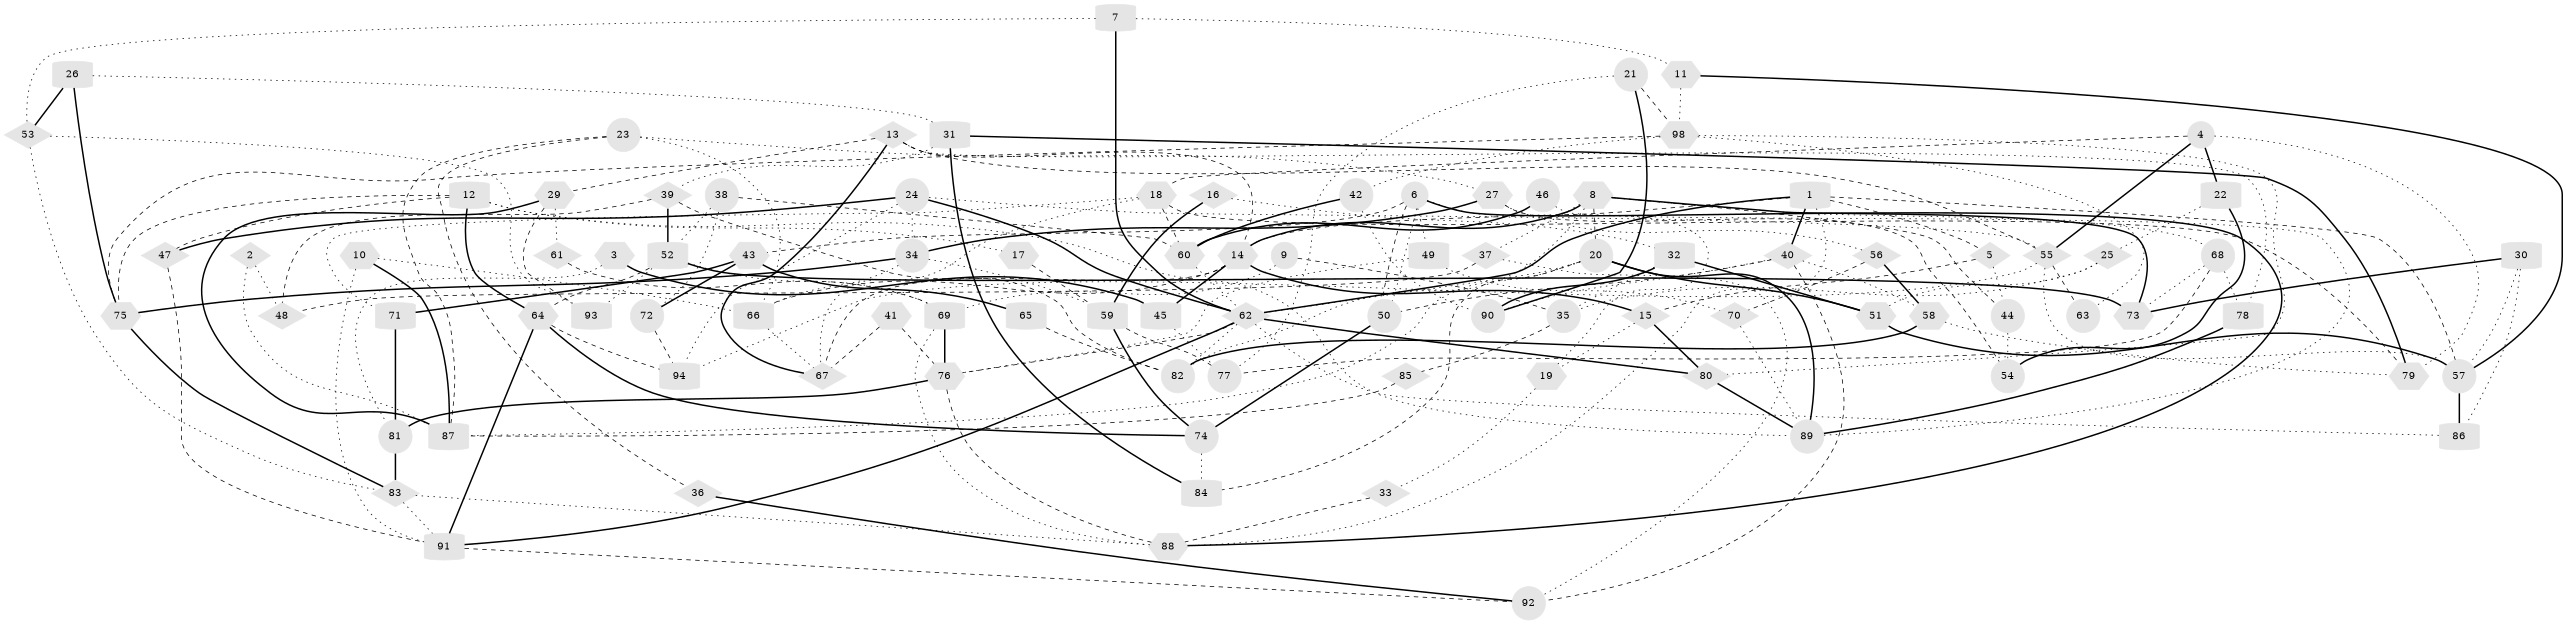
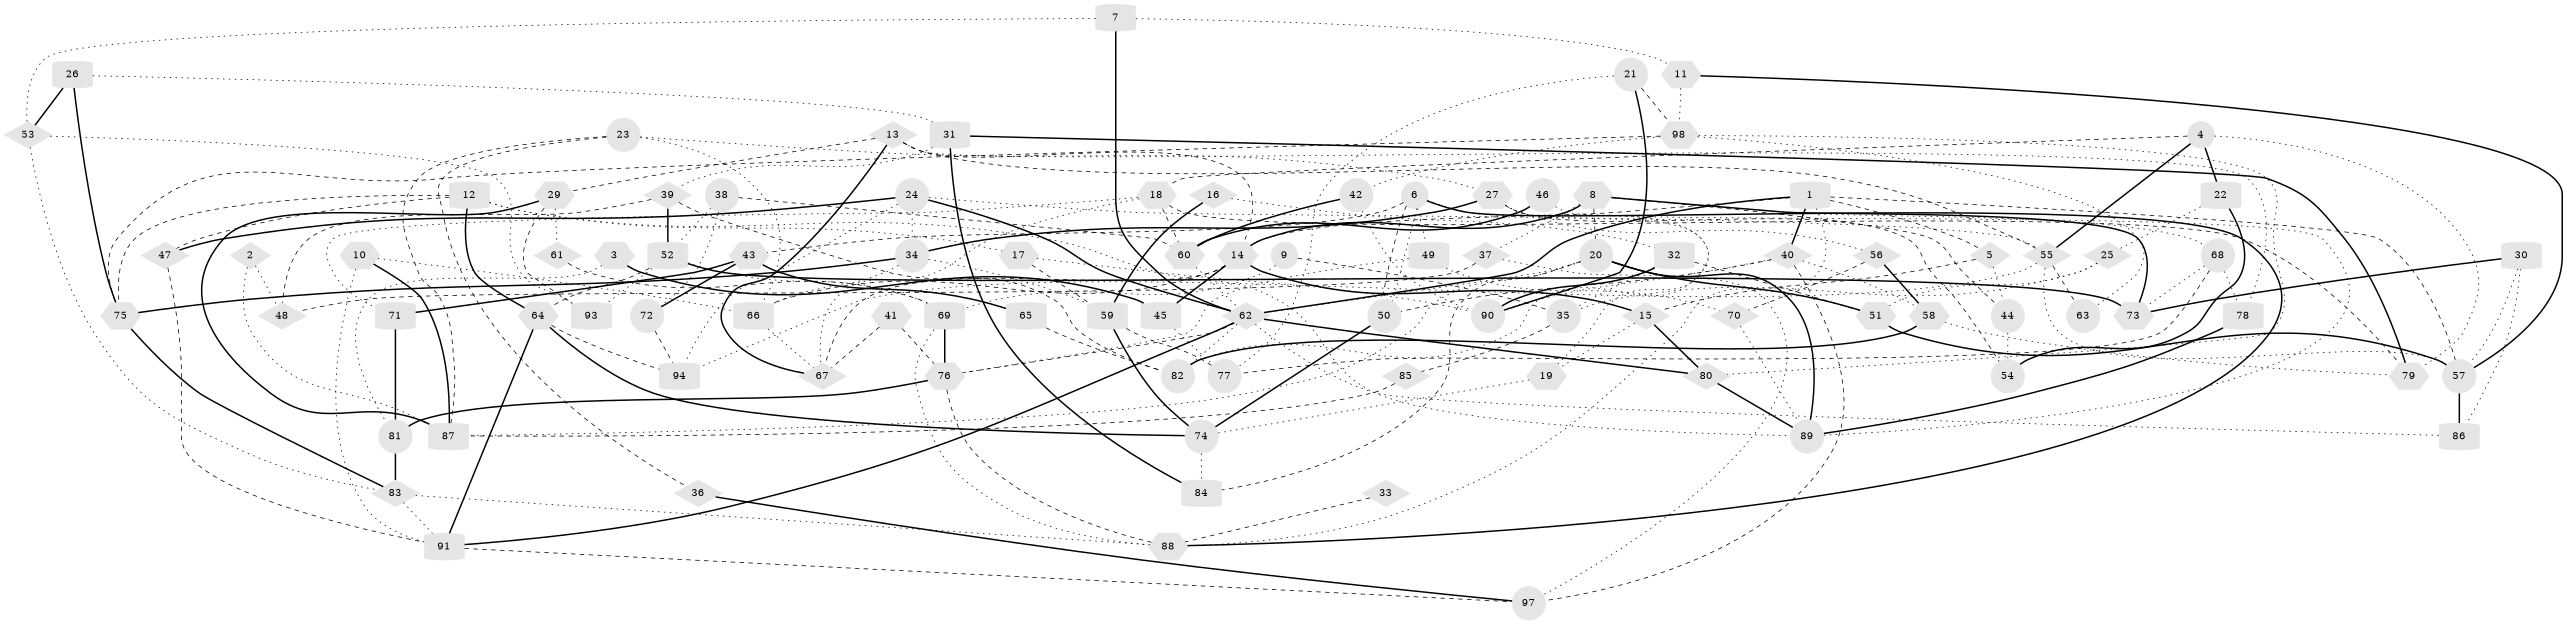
none -> (1255, 282)
(1777, 286) -> (1777, 286)
(1332, 309) -> (1527, 315)
(1472, 445) -> (1374, 406)
(1529, 603) -> (1529, 603)
